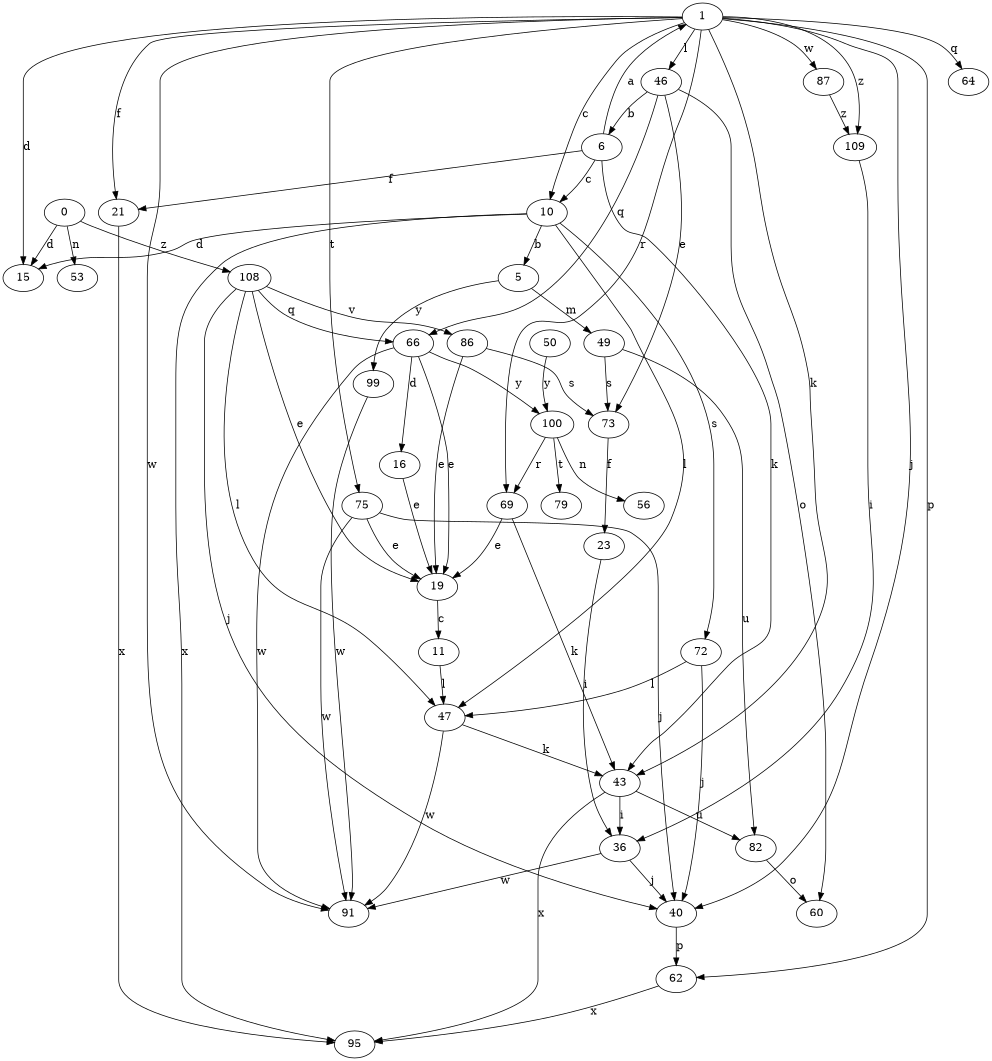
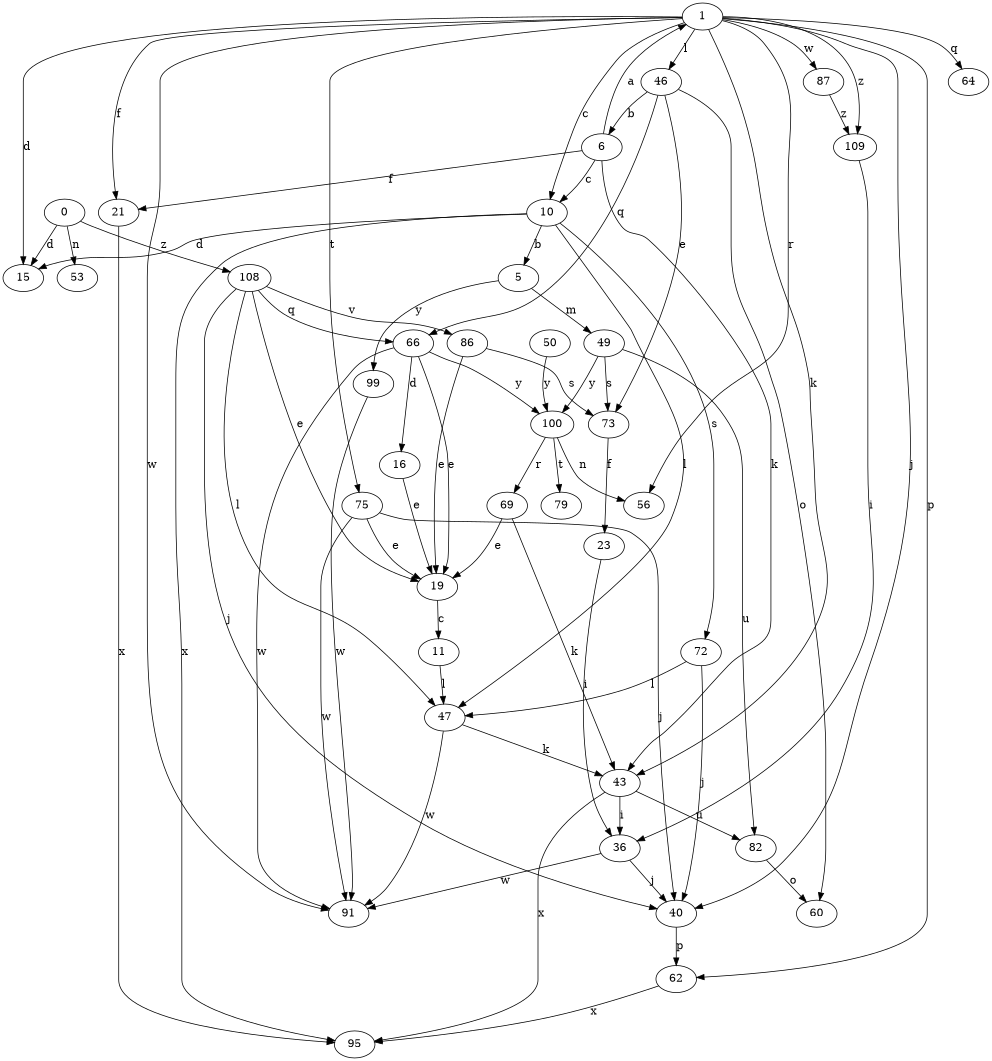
(615, 282) -> (788, 264)
none -> (584, 382)
